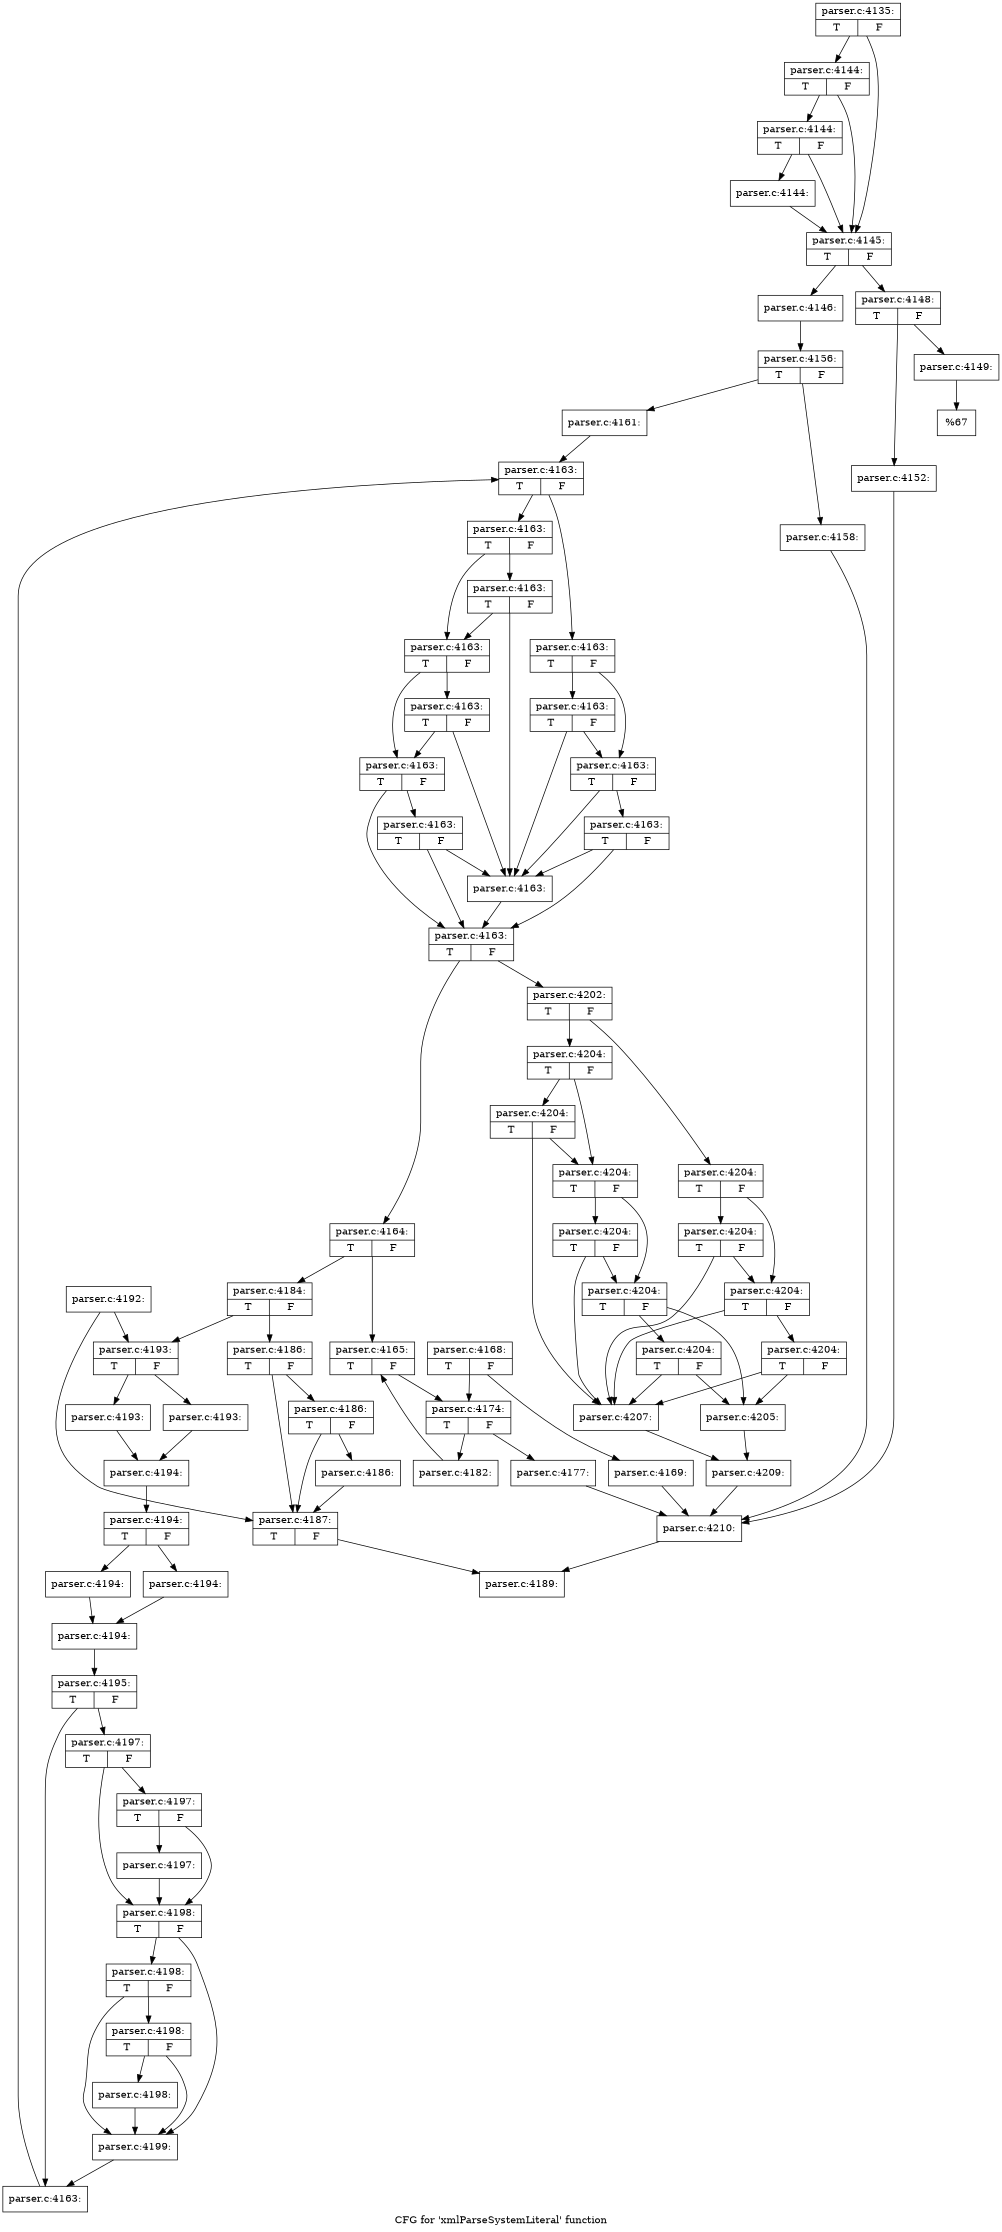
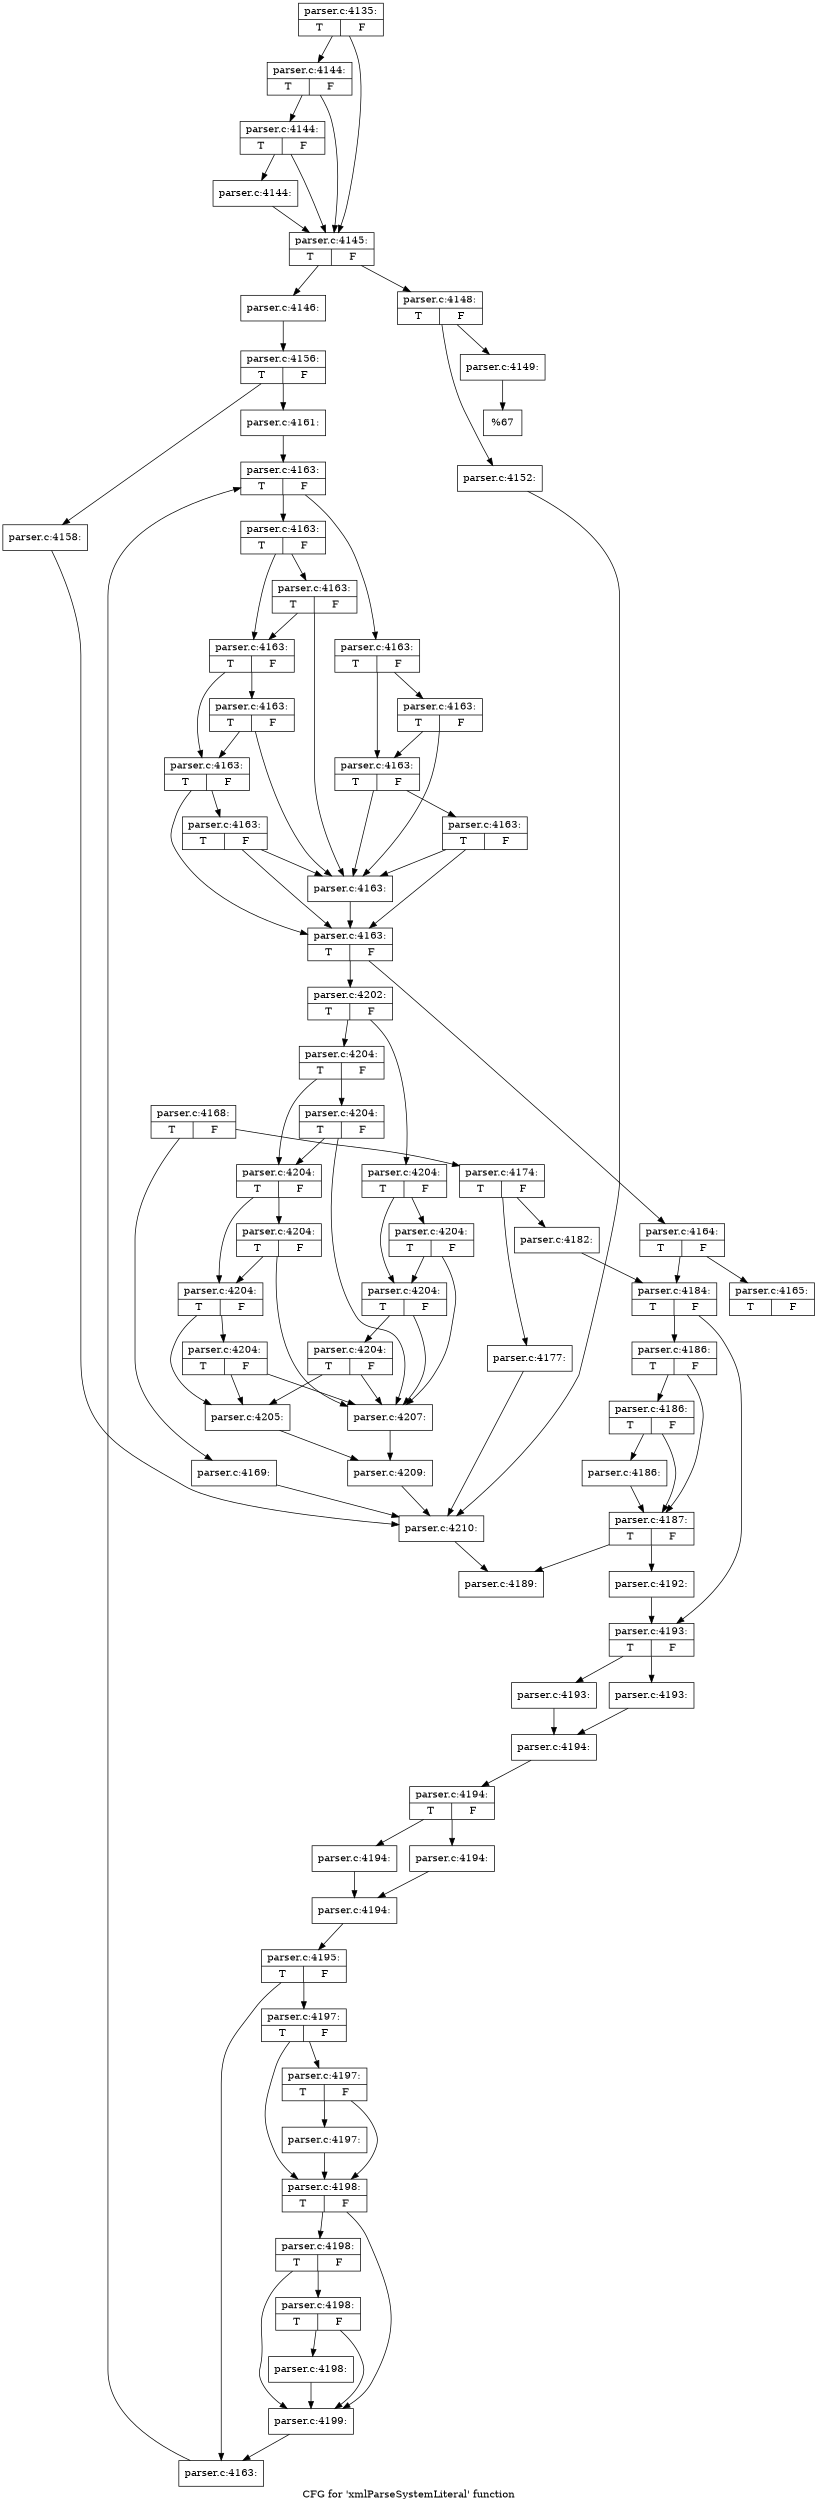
(417, 1386) -> none
(411, 1423) -> (610, 1267)
(78, 1472) -> (652, 1555)
